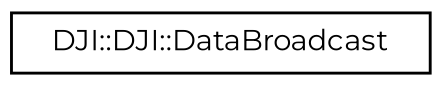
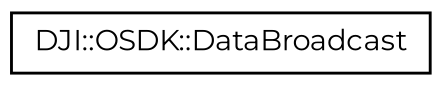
(221, 43) -> (221, 43)
